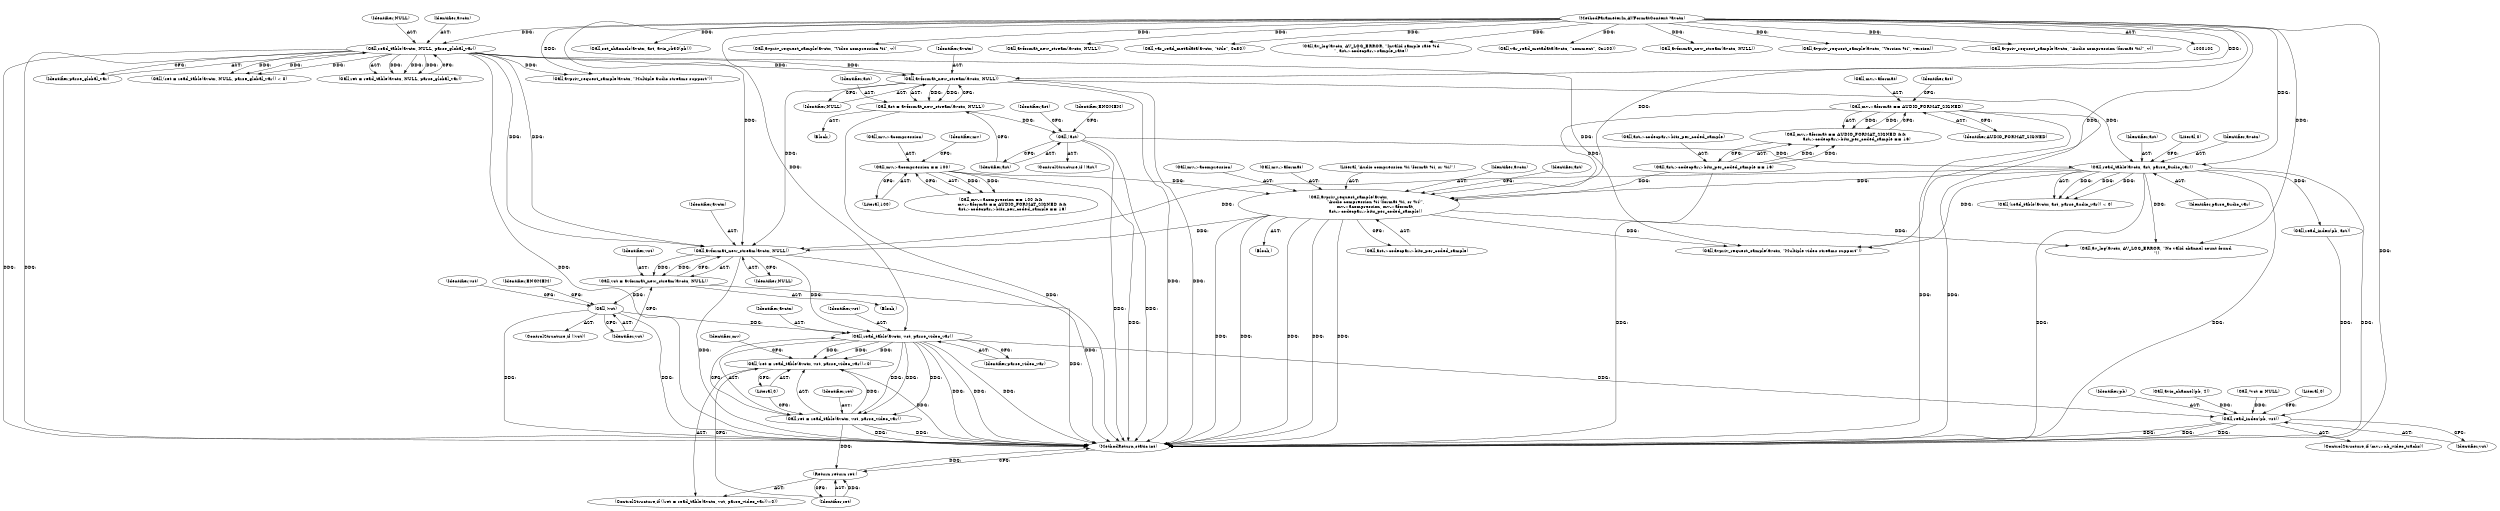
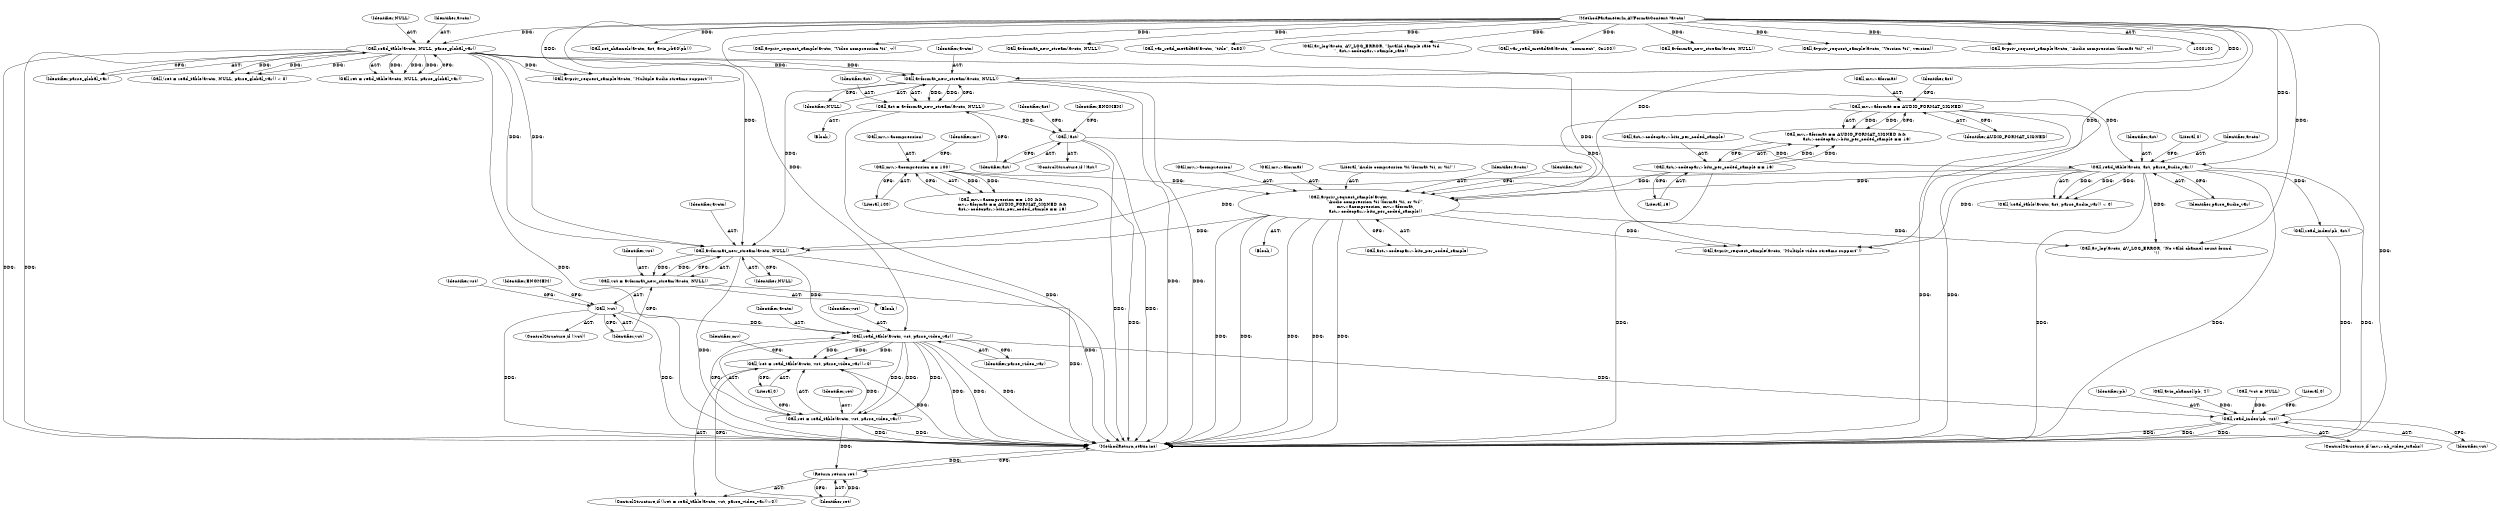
none -> (2193, 182)
none -> (1658, 204)
(640, 295) -> (640, 295)
